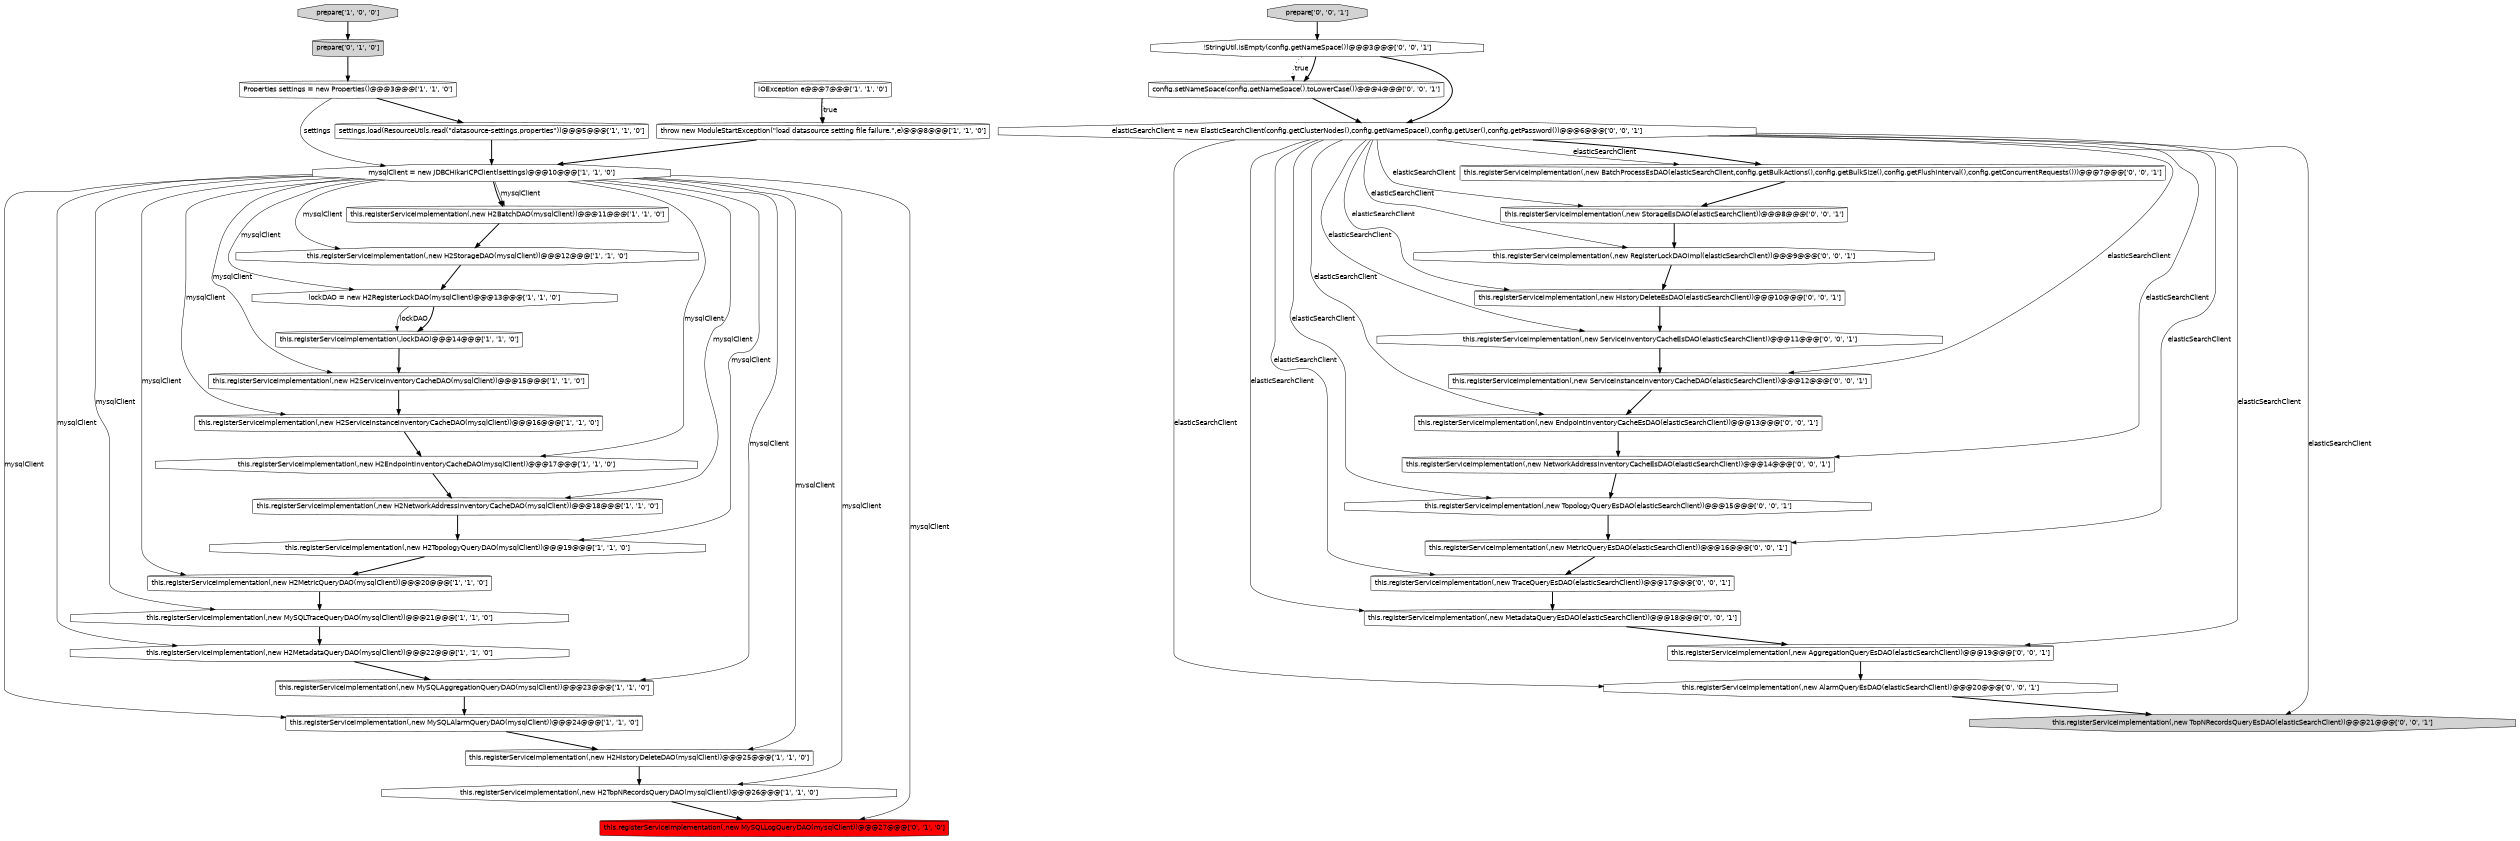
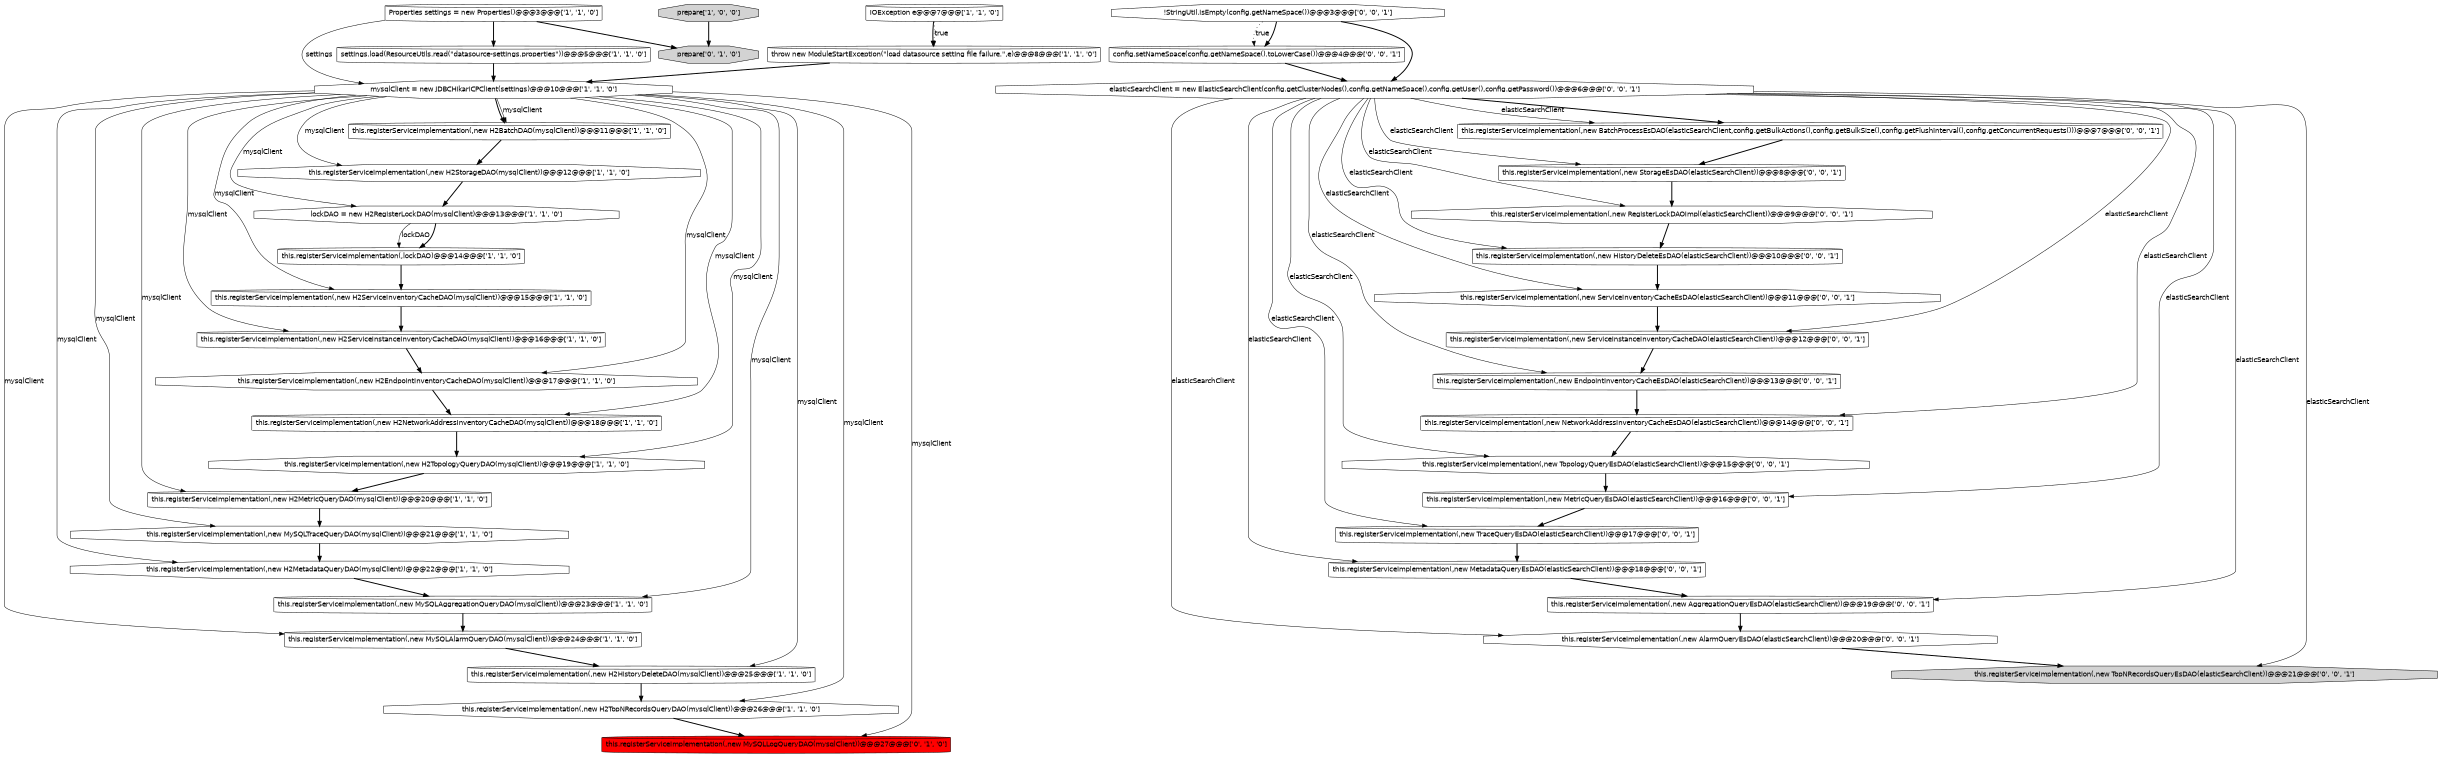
(1317, 13) -> none
(348, 48) -> (709, 55)
(348, 66) -> (604, 34)
